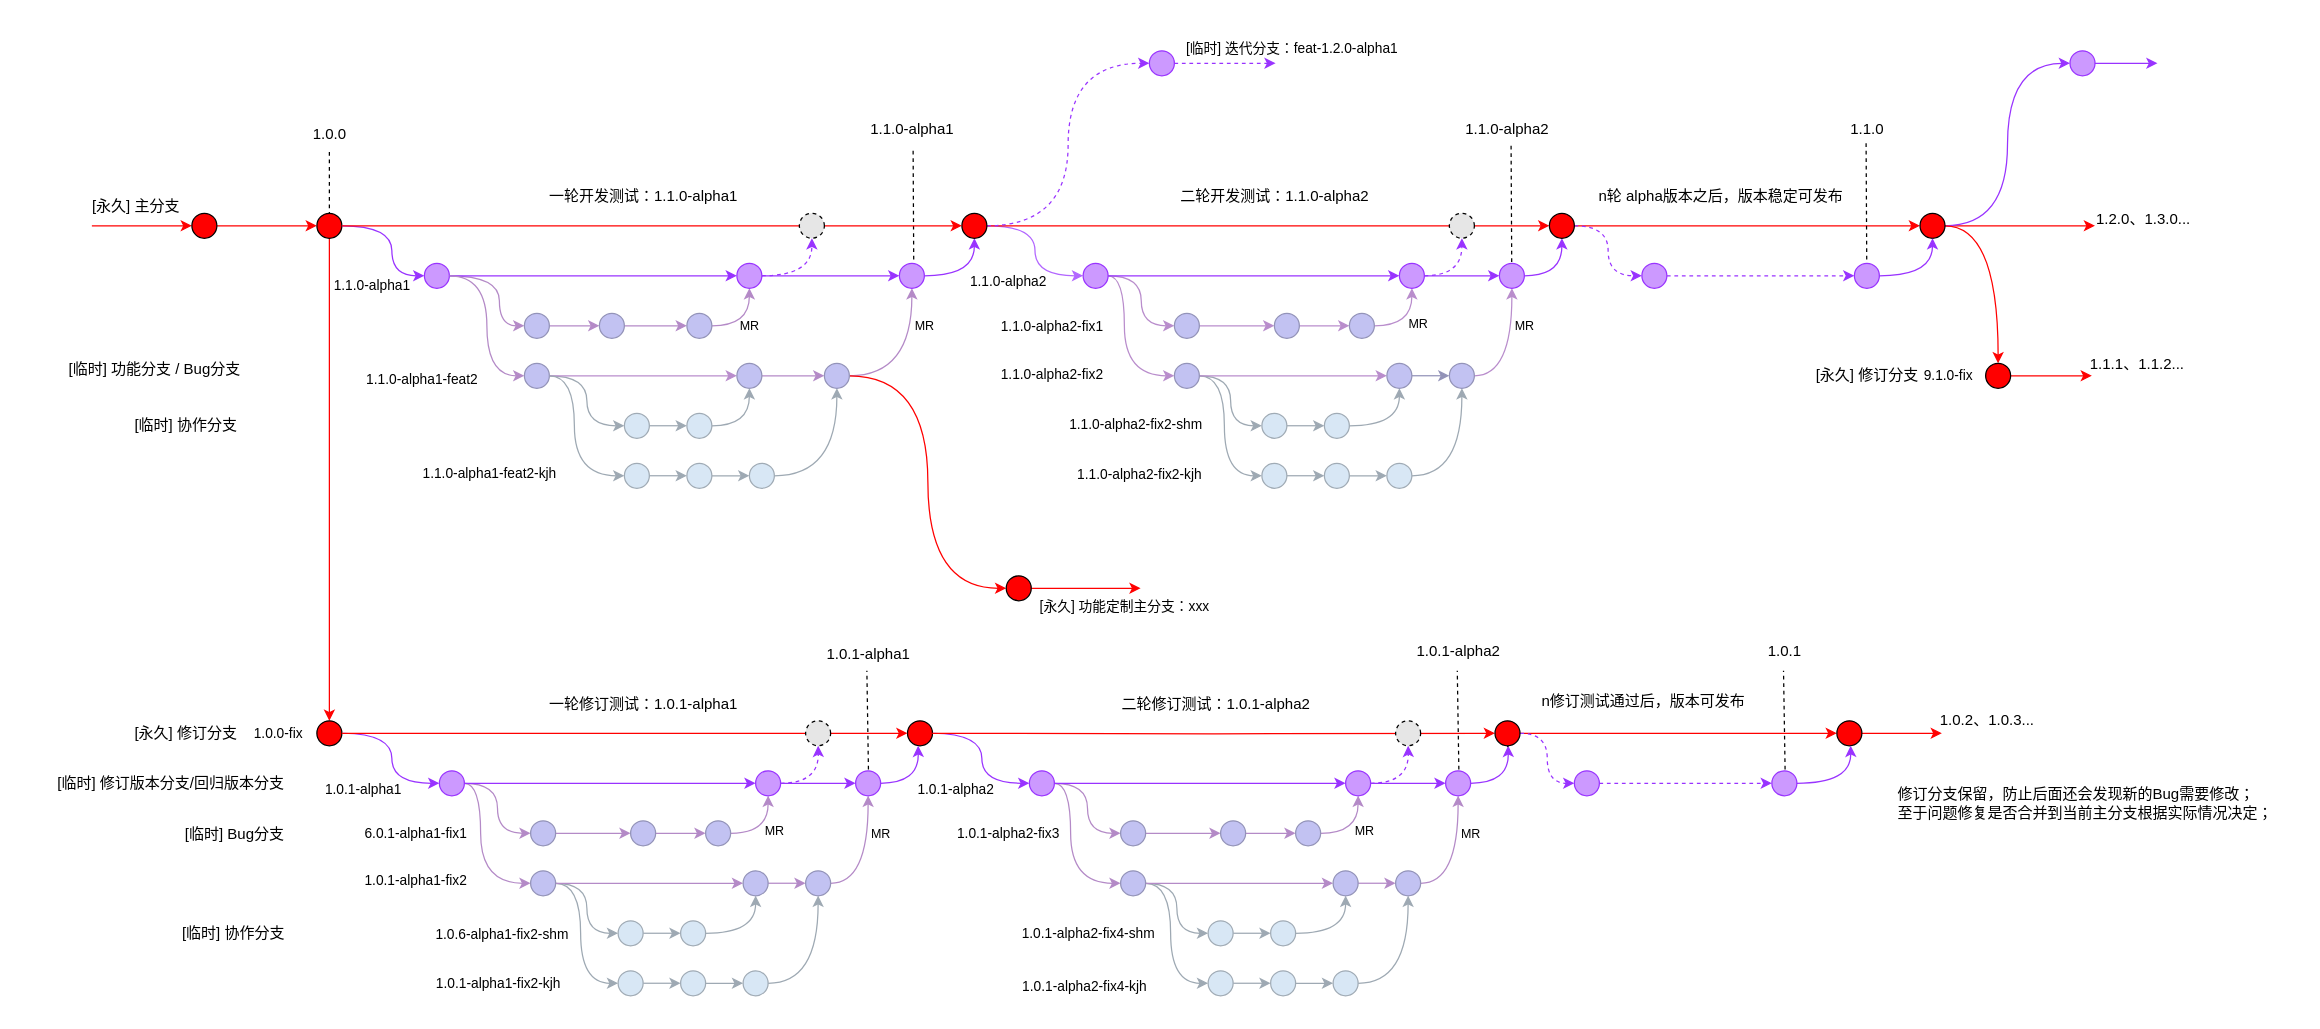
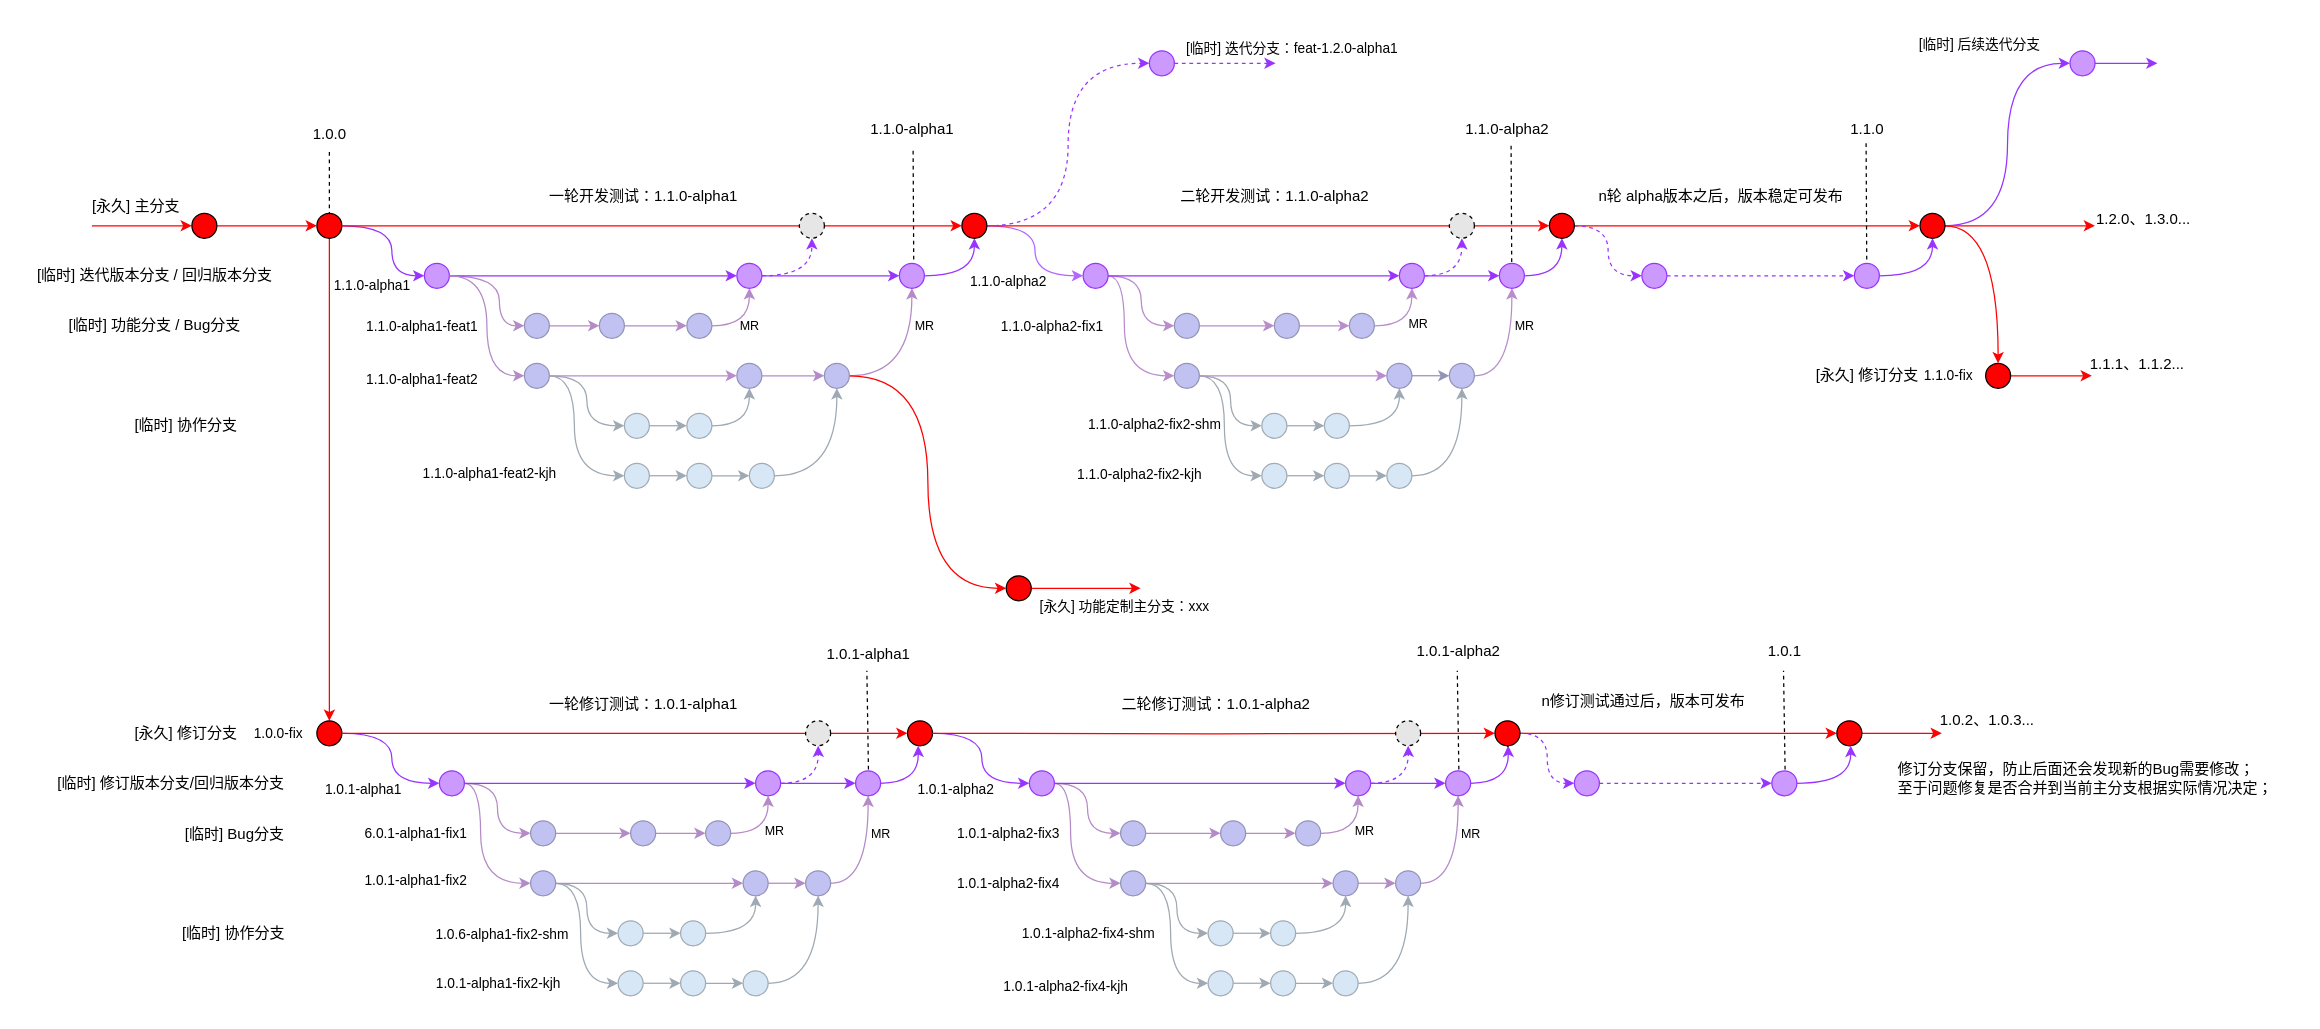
none -> (1979, 44)
none -> (154, 276)
none -> (422, 326)
(154, 369) -> (154, 326)
(1052, 374) -> none
(1949, 376) -> (1949, 376)
(1136, 424) -> (1154, 424)
(2094, 803) -> (2094, 778)
none -> (1008, 883)
(1084, 986) -> (1065, 986)
